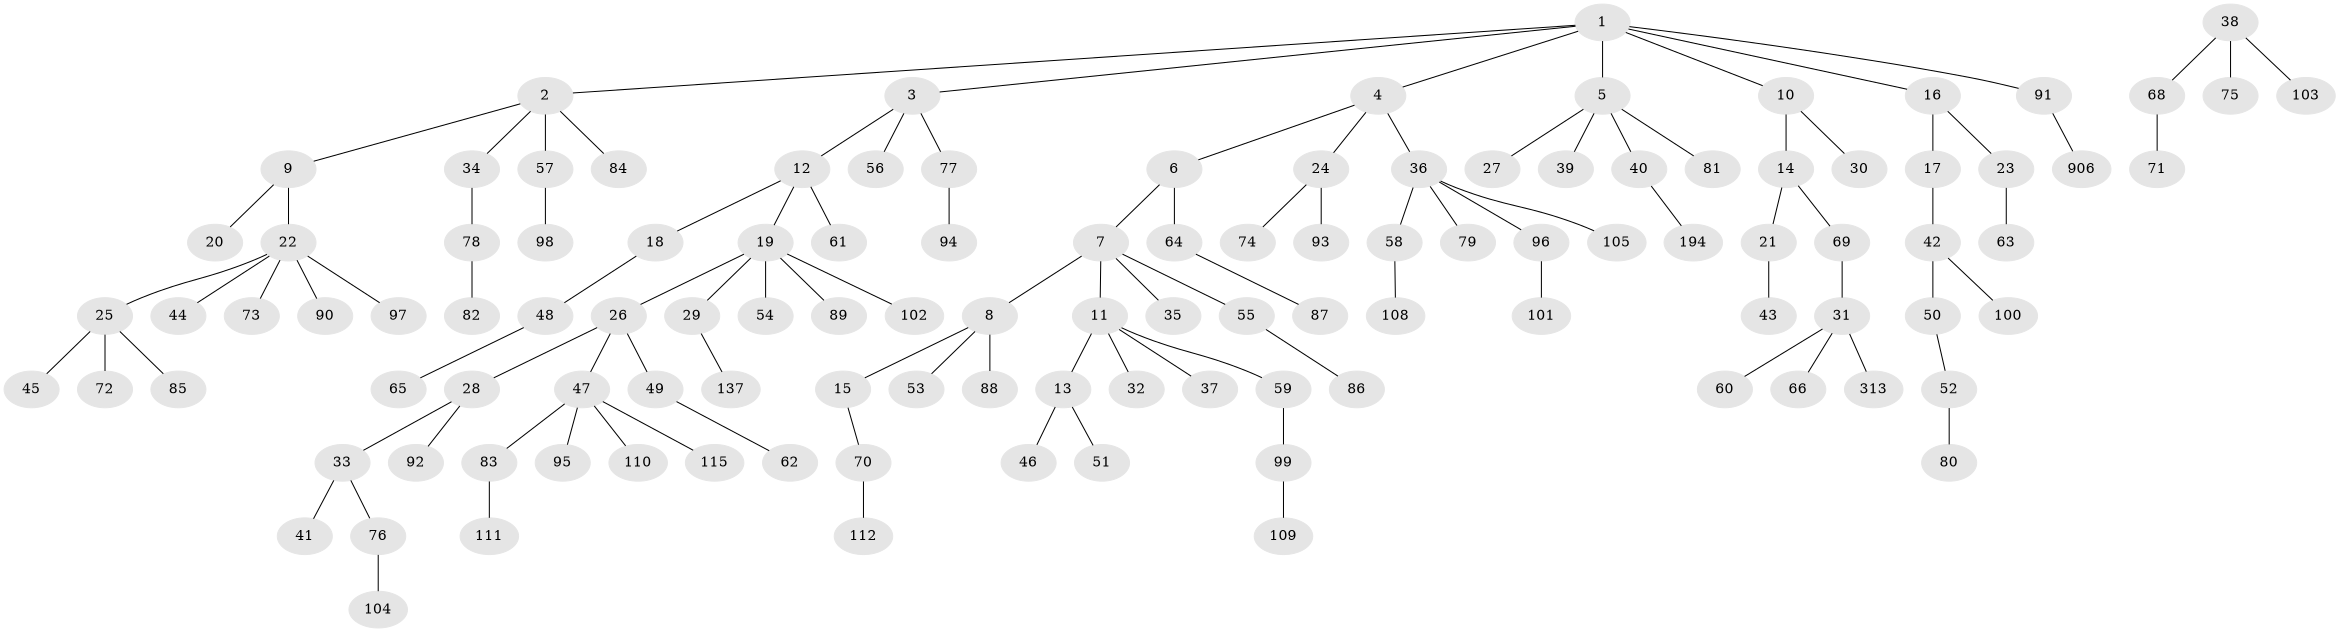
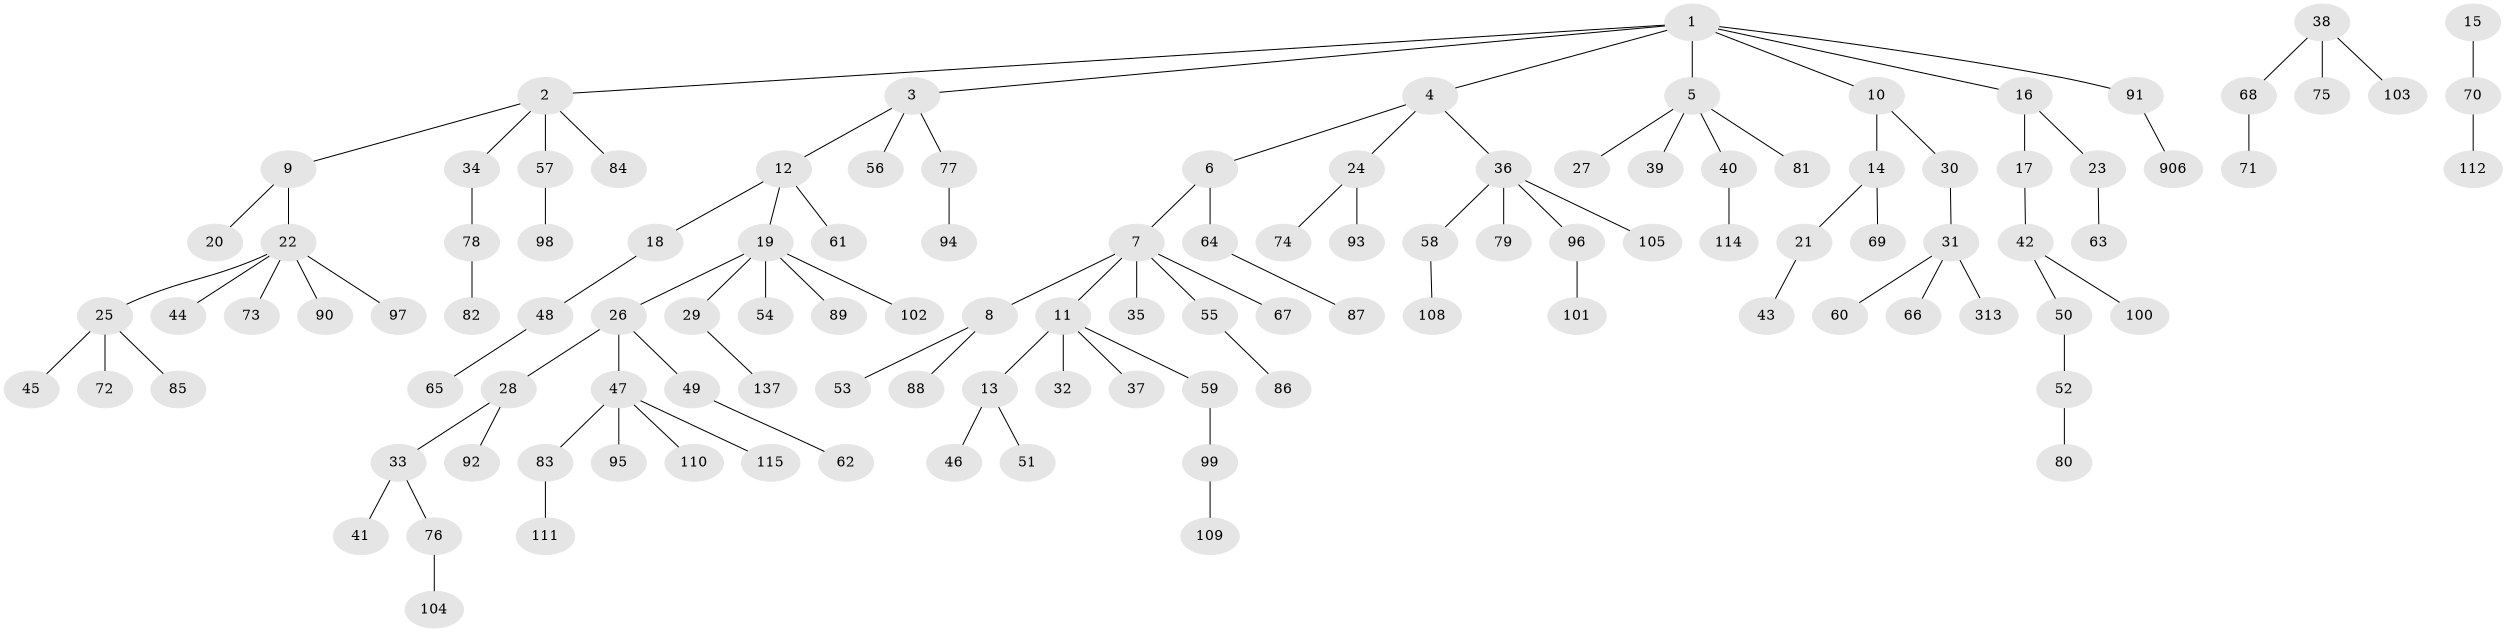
(1693, 243) -> (1729, 243)
(1842, 279) -> (1951, 206)
none -> (1283, 316)
(917, 353) -> none
